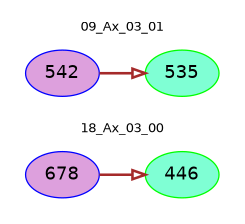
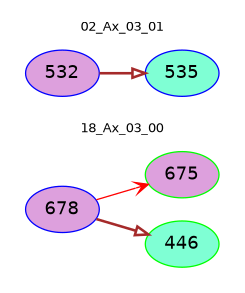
(122, 28) -> (122, 28)
(62, 73) -> (62, 73)
(182, 73) -> (182, 73)
none -> (182, 175)
